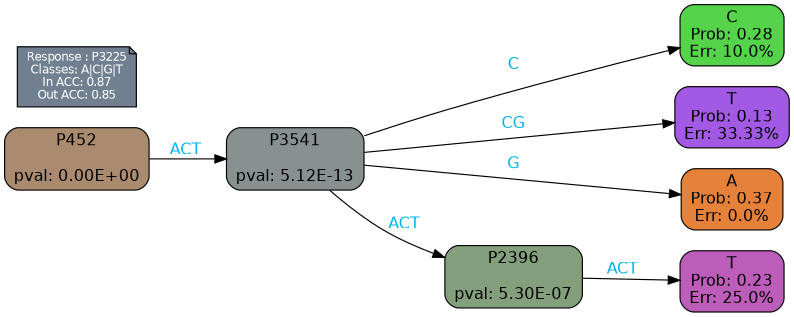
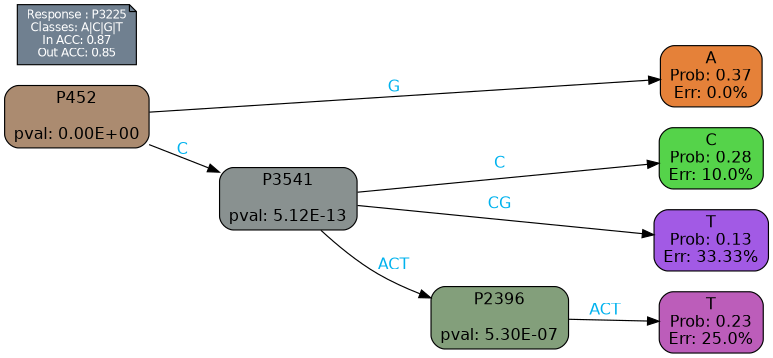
(186, 150) -> (183, 150)
(517, 179) -> (399, 96)
